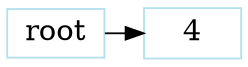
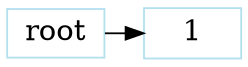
(193, 33) -> (193, 33)
